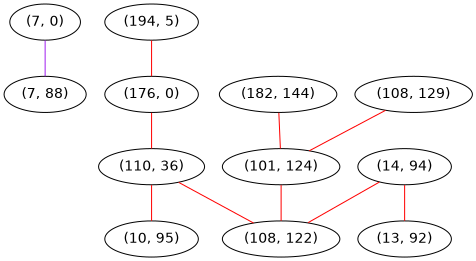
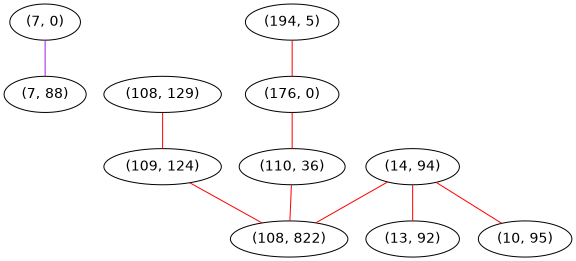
(278, 94) -> none
(281, 167) -> (163, 167)
(152, 203) -> (469, 203)
(281, 239) -> (289, 239)
